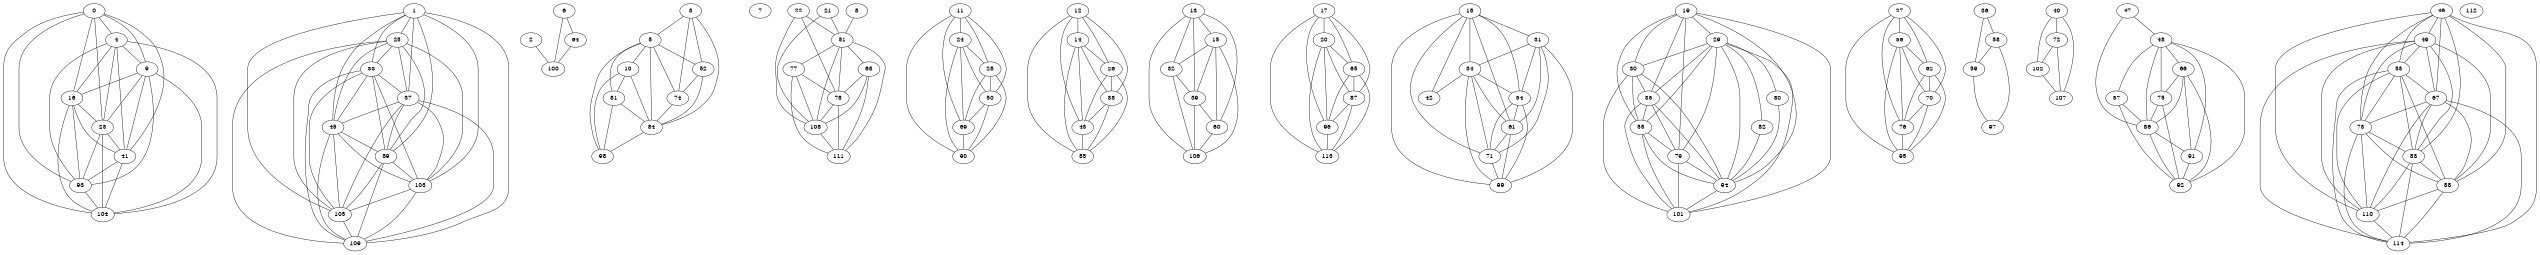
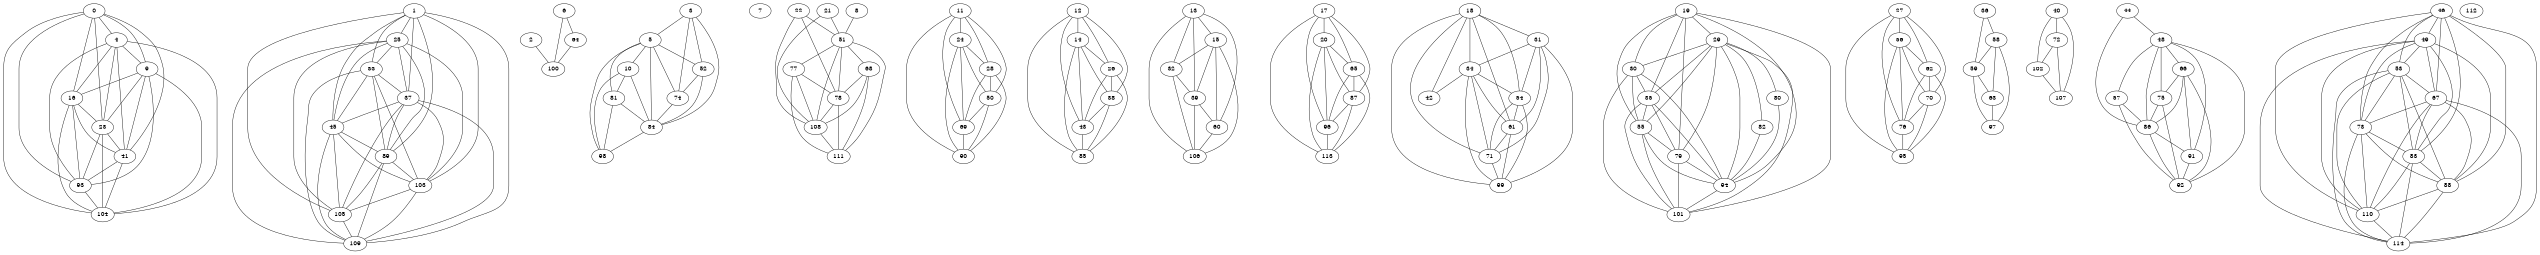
(2128, 11) -> (2128, 11)
none -> (1993, 98)
(309, 131) -> none
